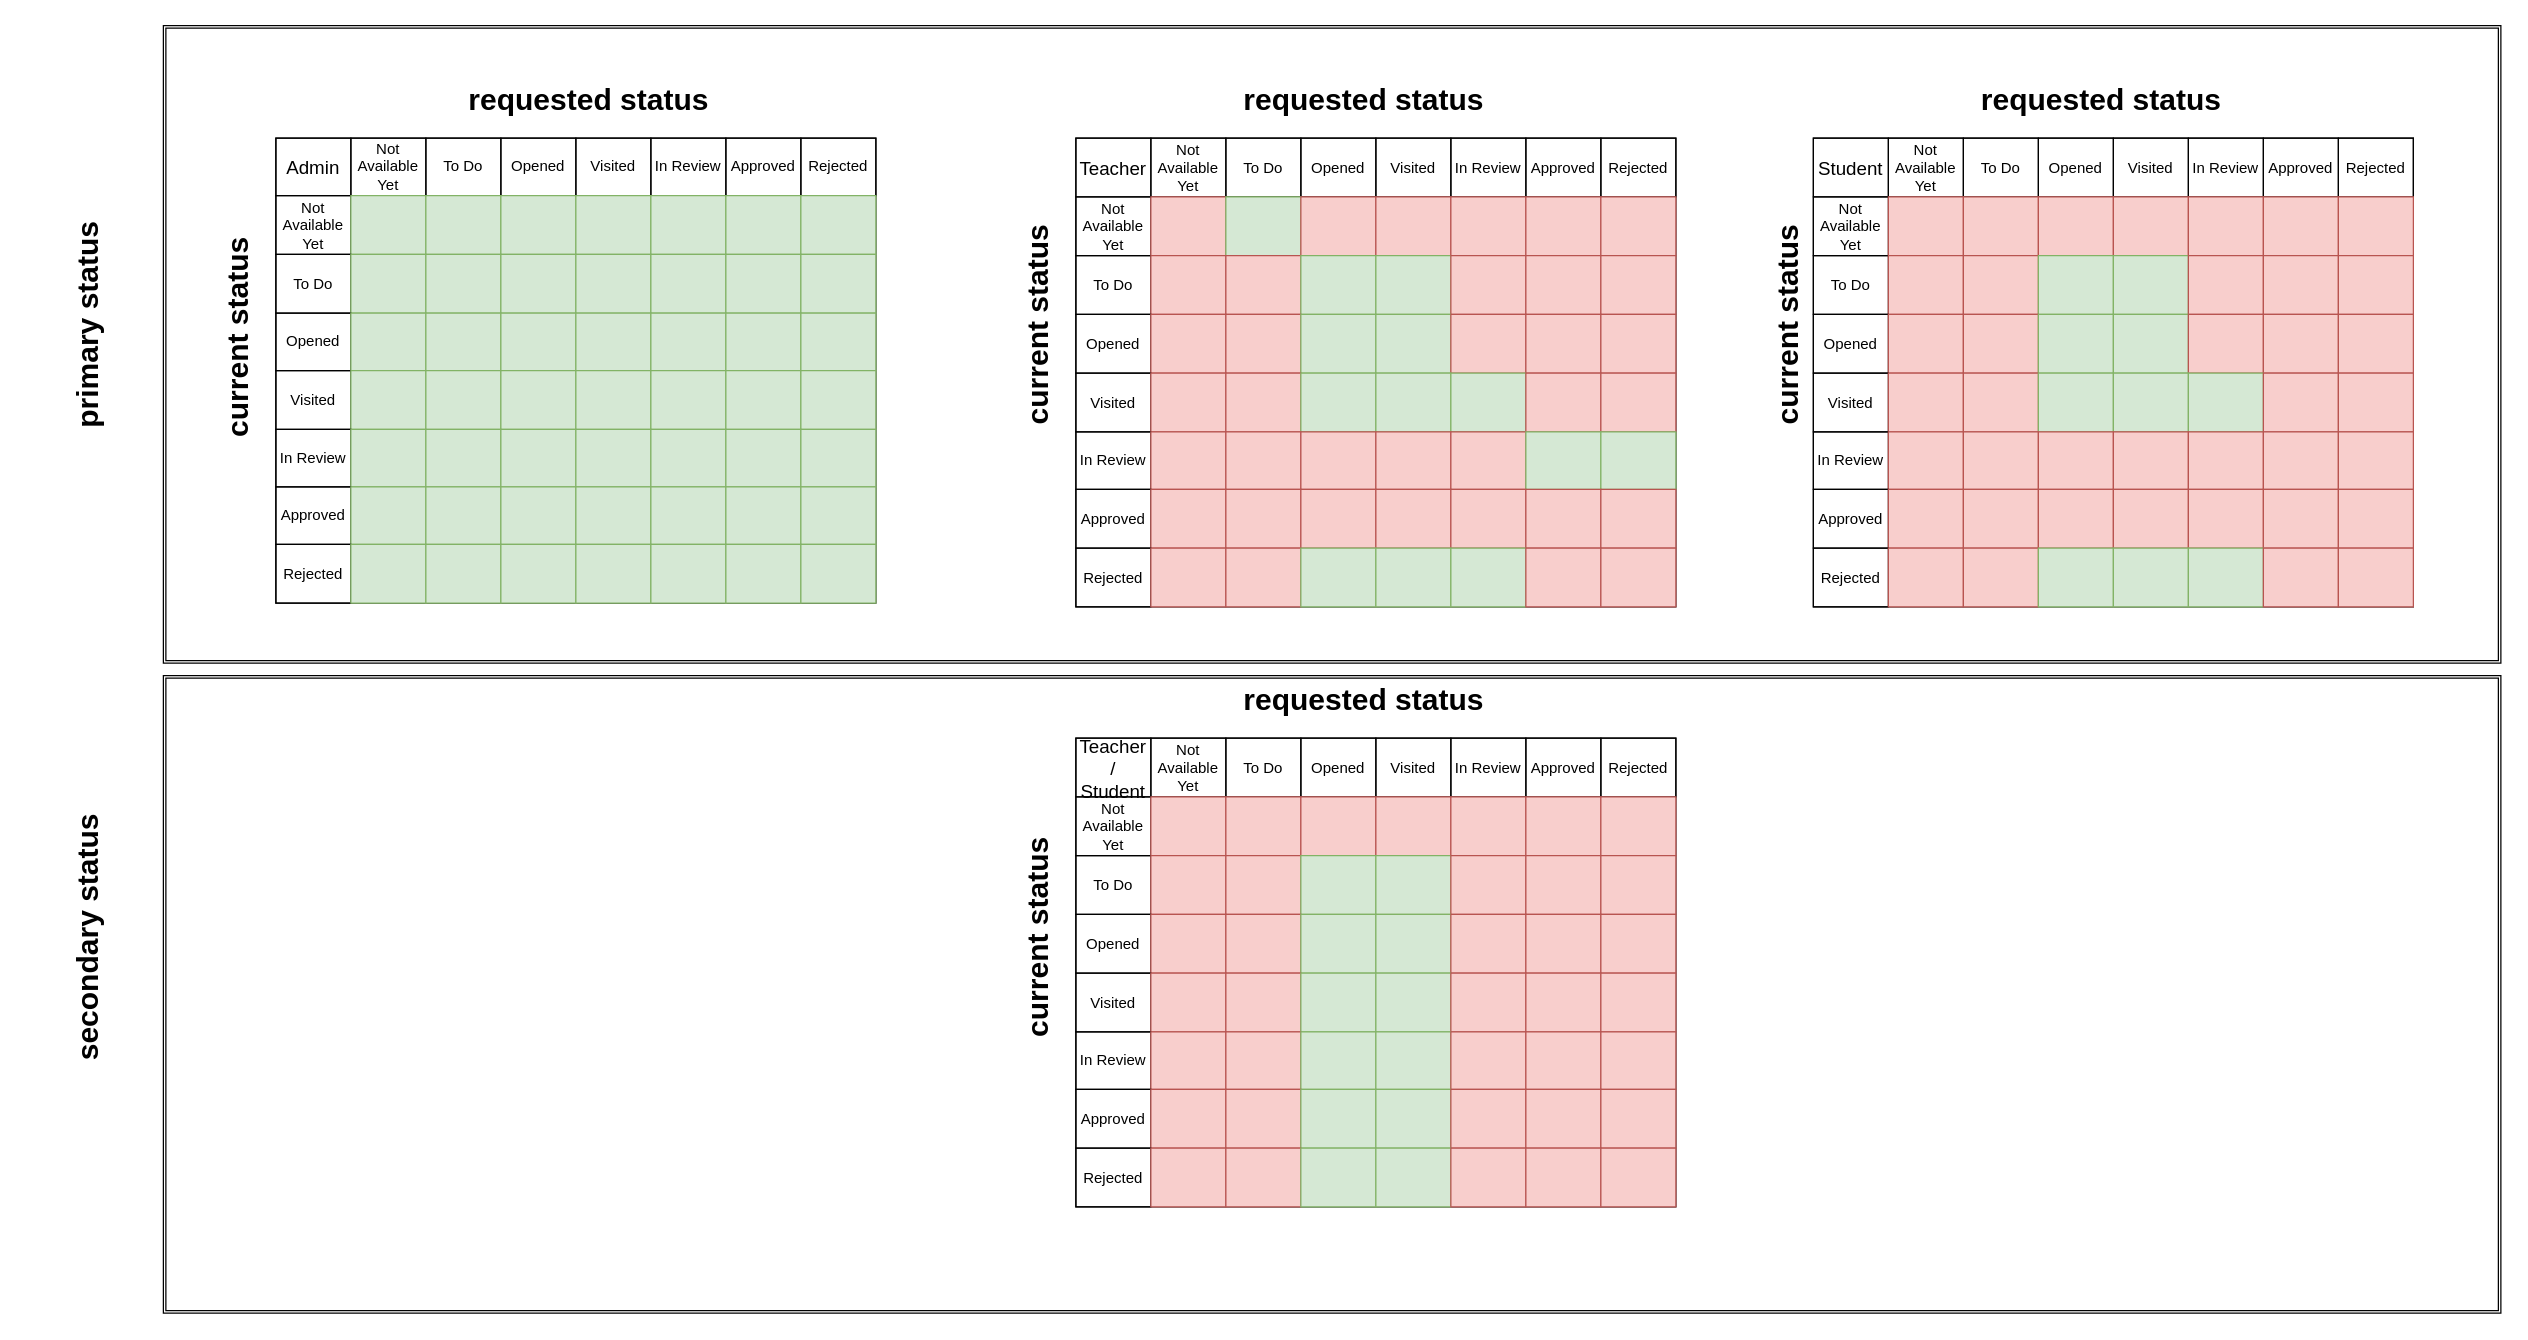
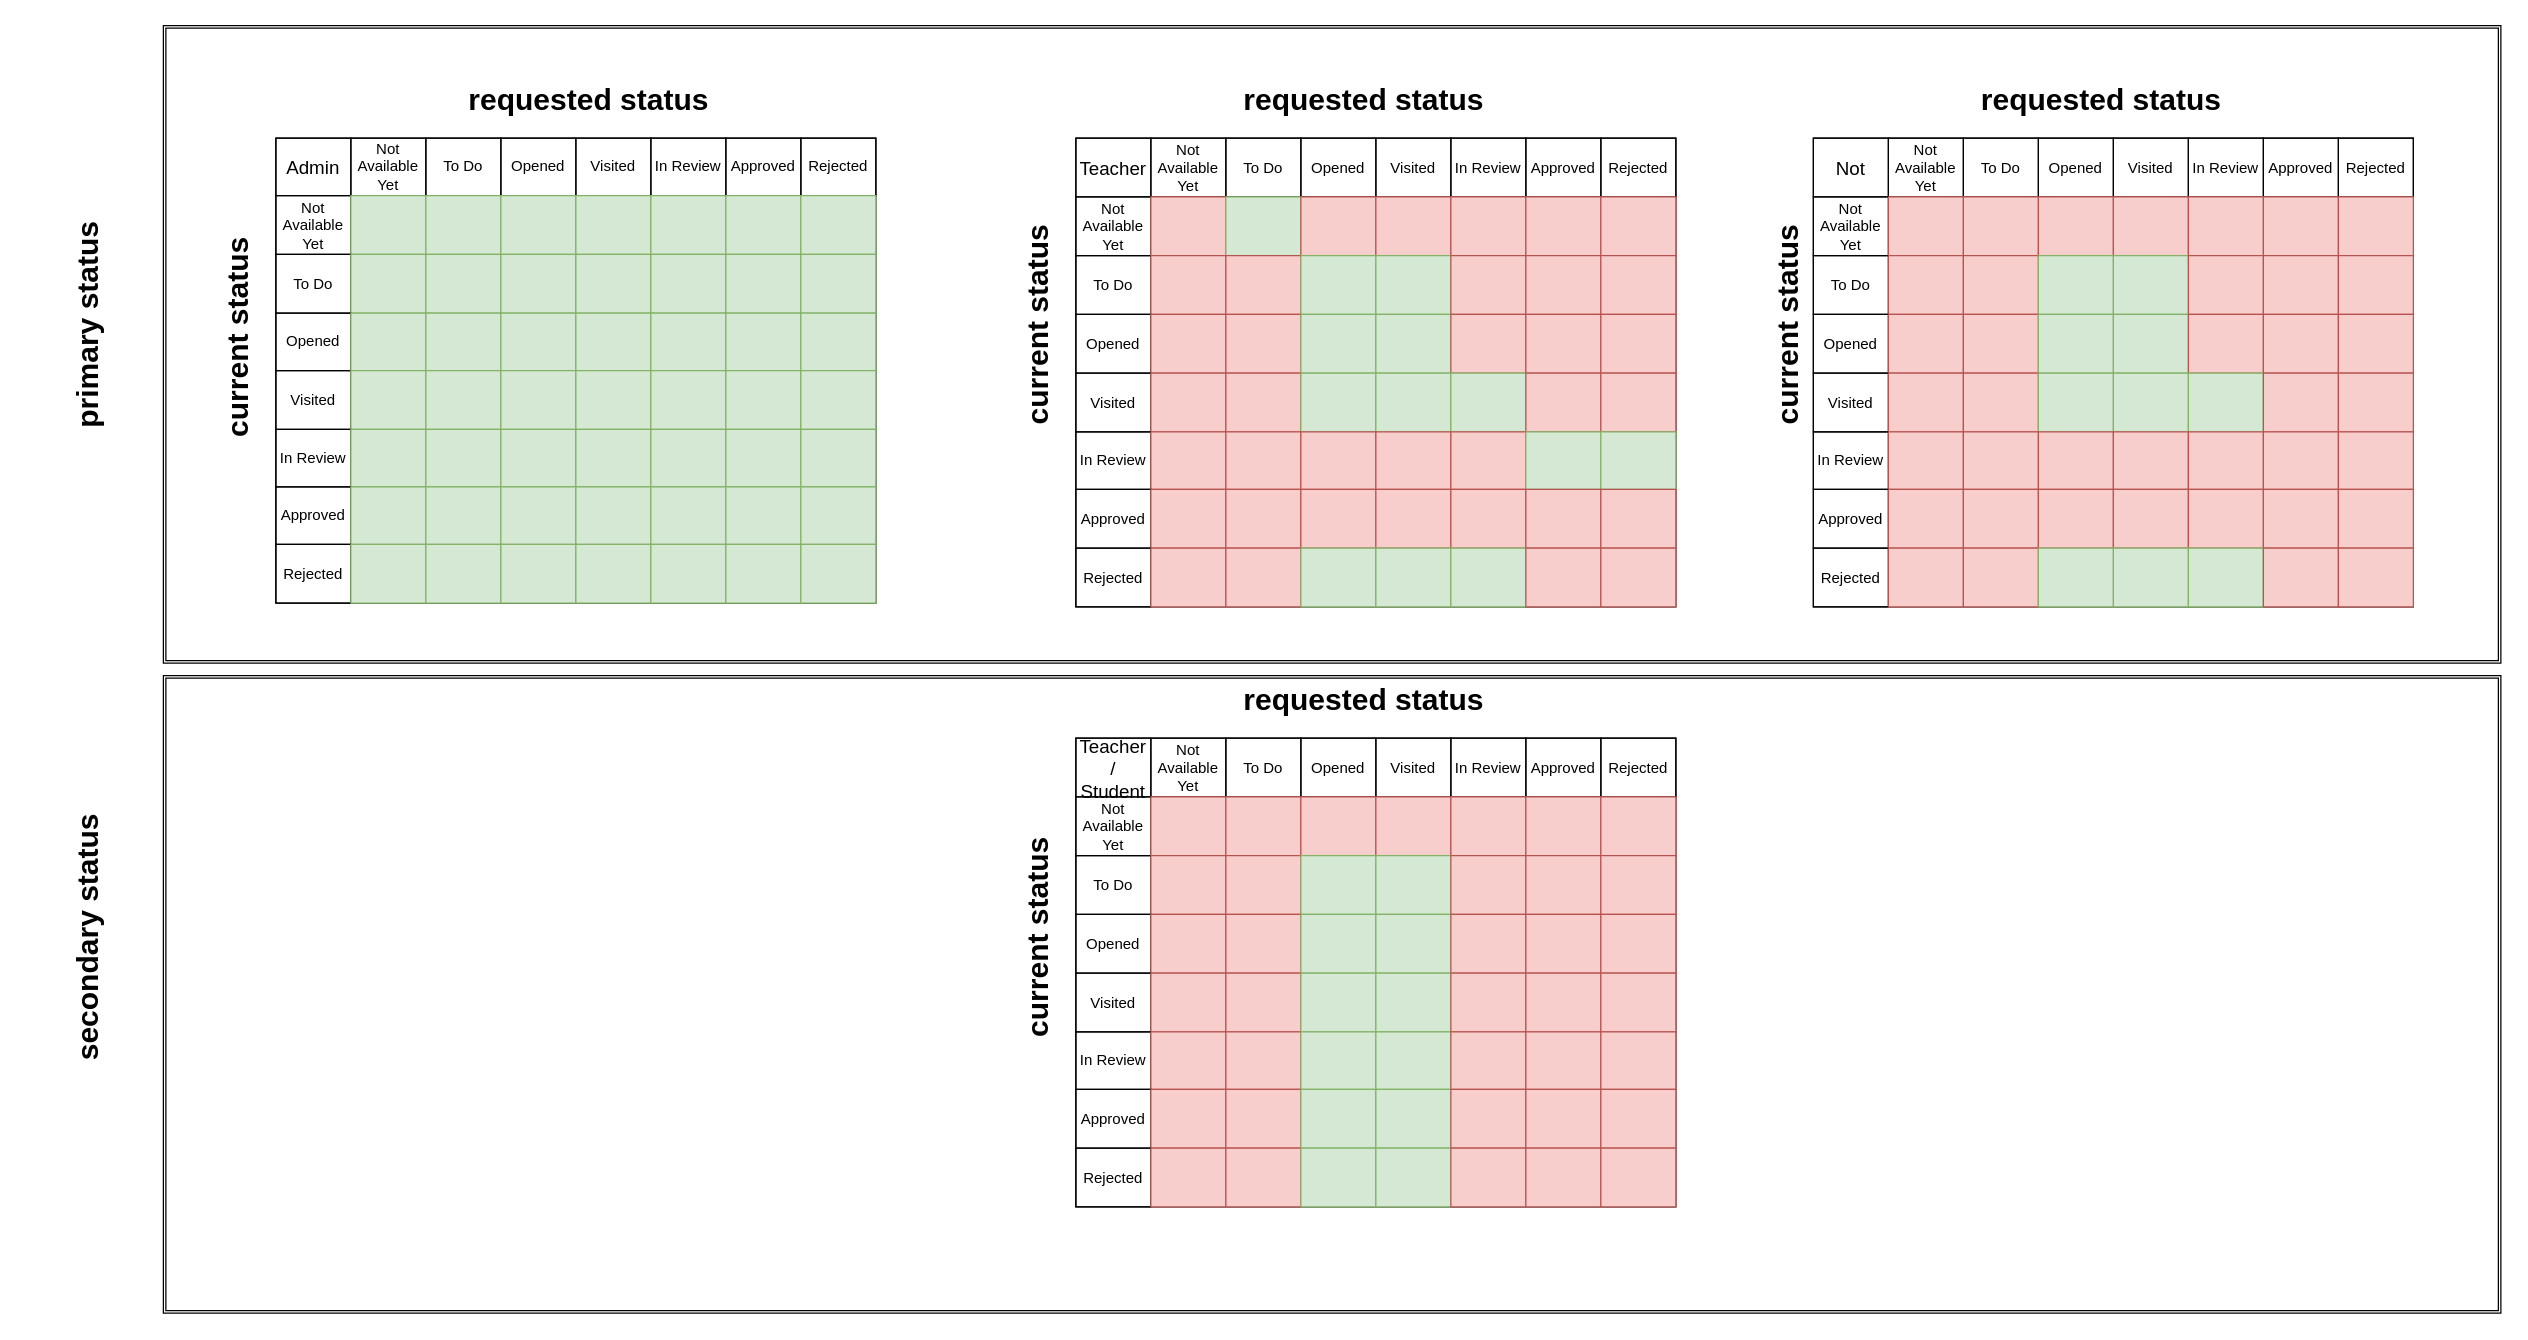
(1851, 168) -> (1851, 168)
